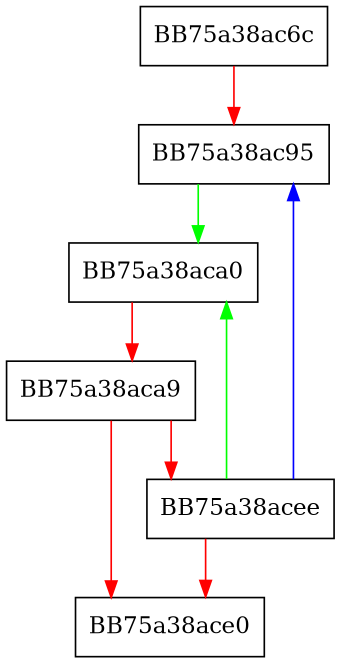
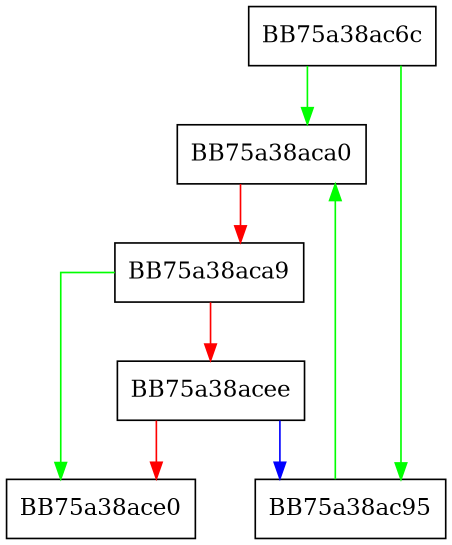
(234, 87) -> (401, 264)
(227, 399) -> (307, 87)
(111, 501) -> (61, 341)
